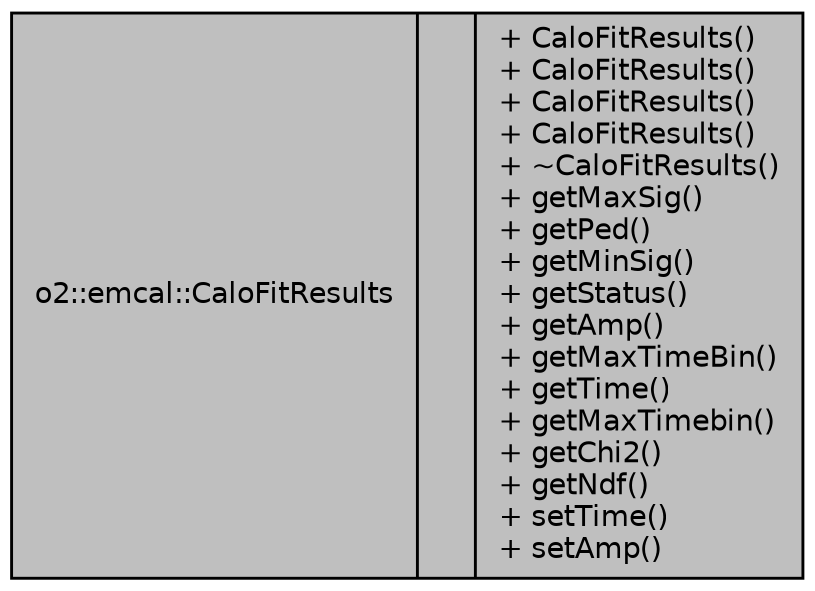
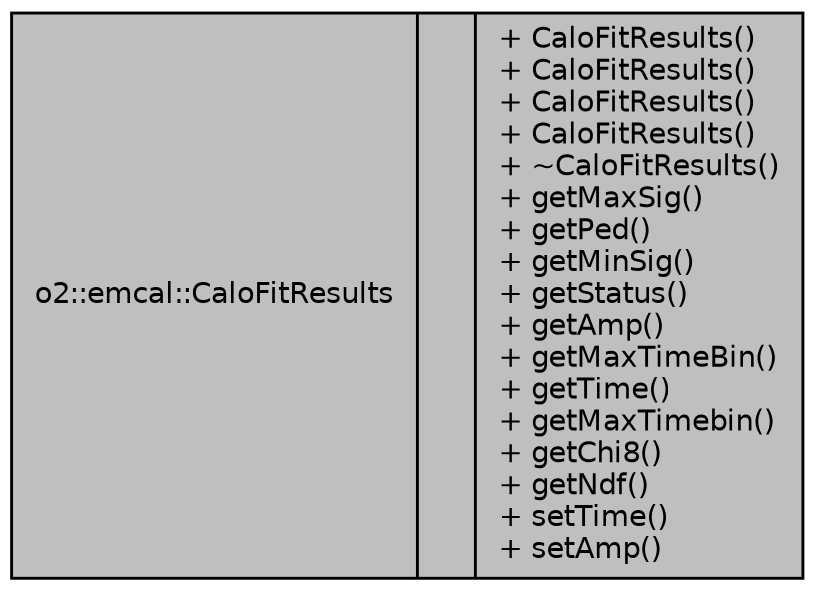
(581, 454) -> (581, 454)
